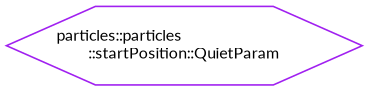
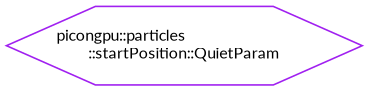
(184, 46) -> (184, 46)
